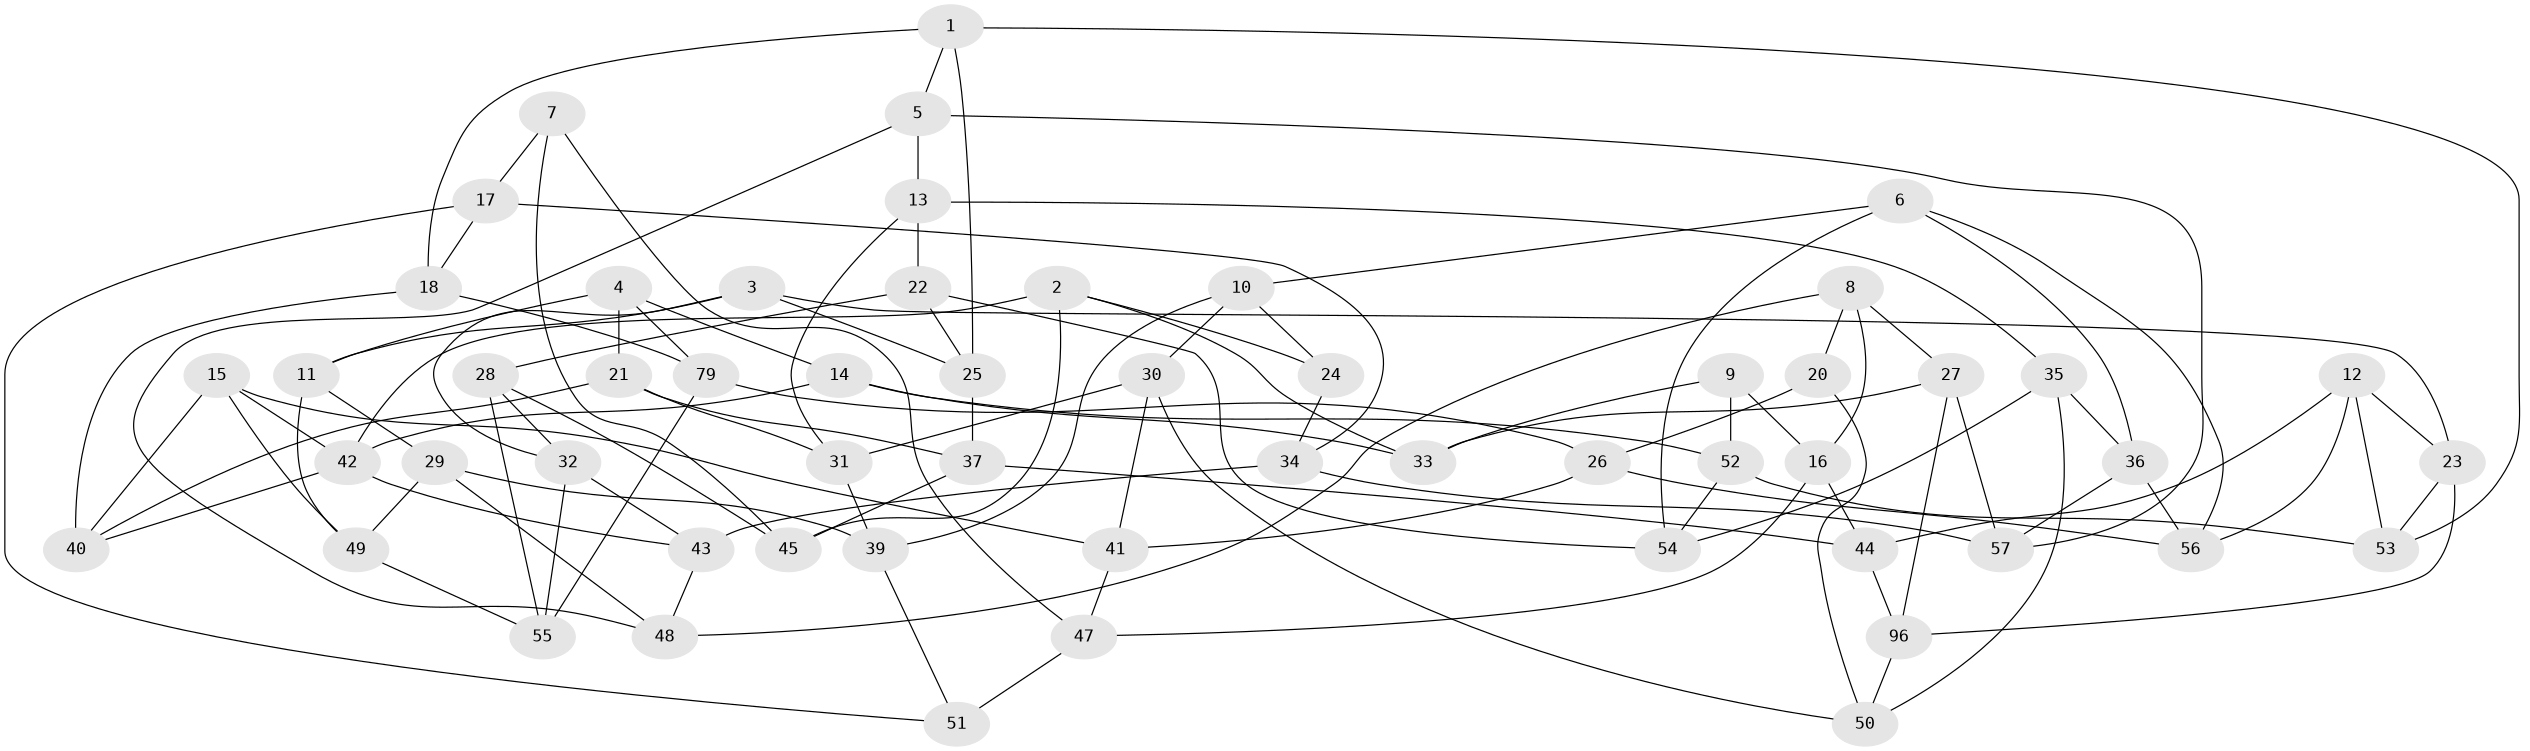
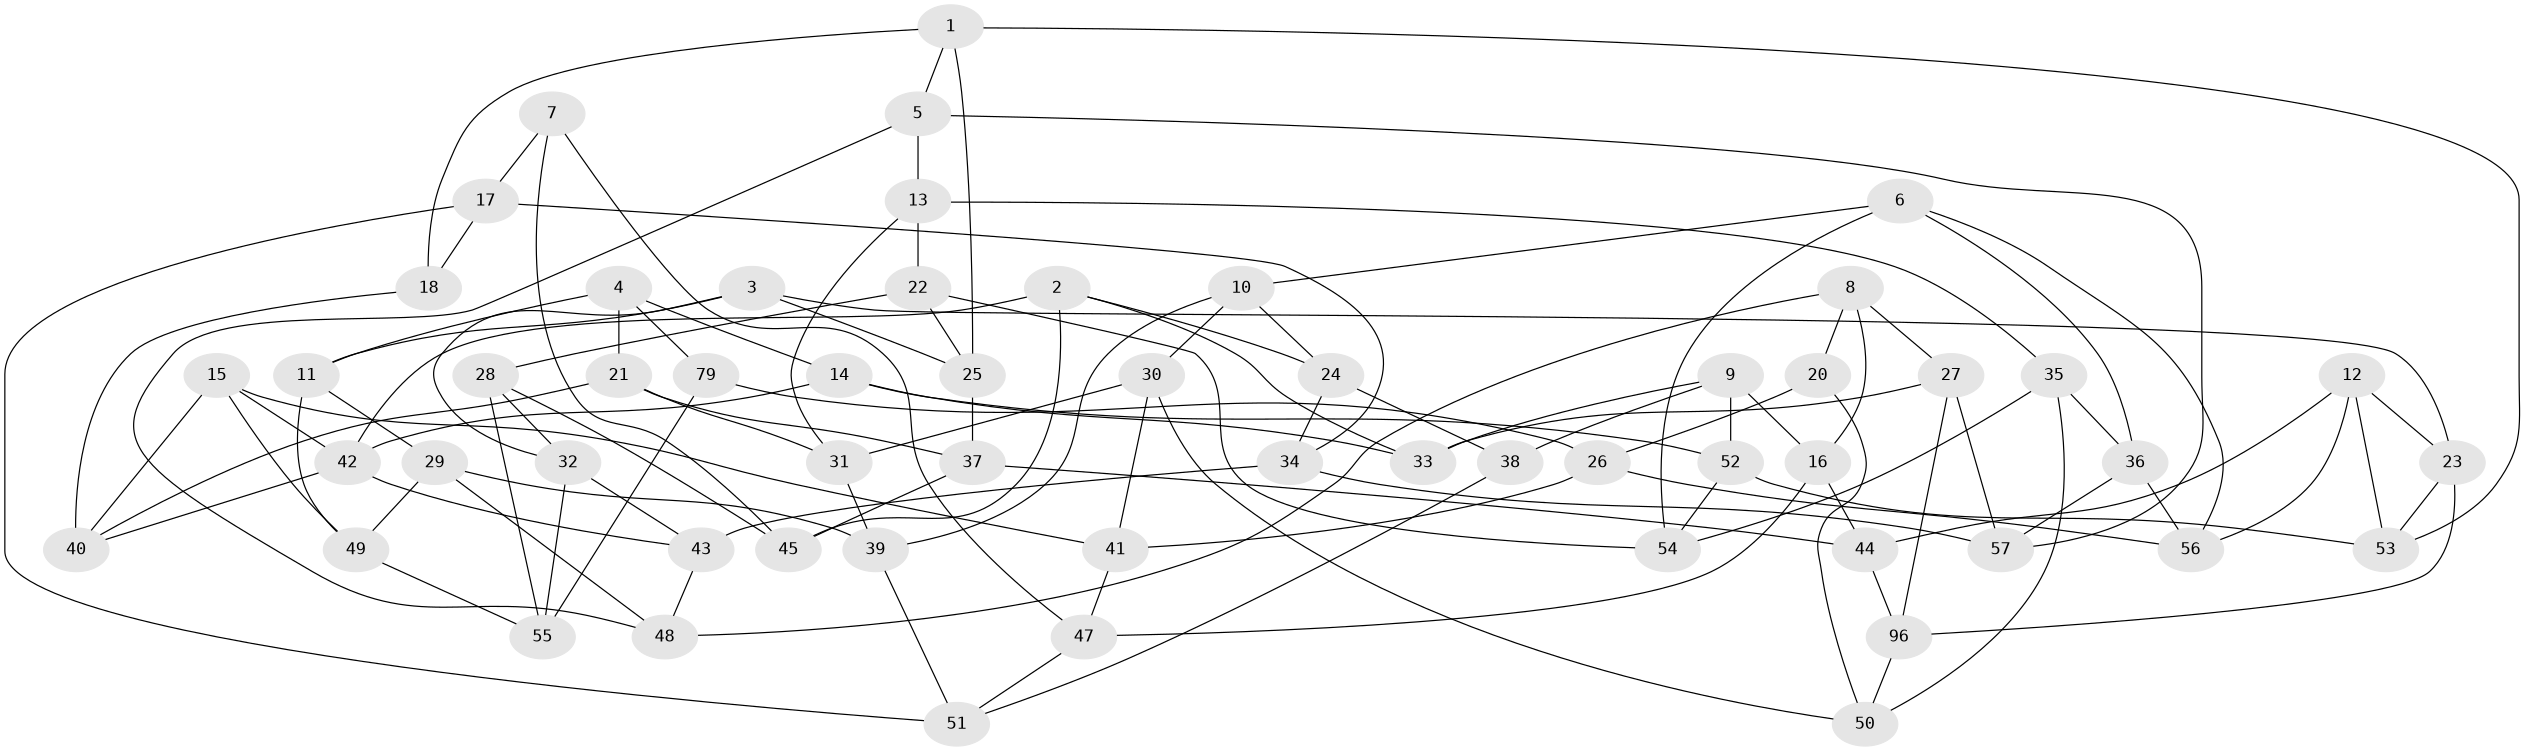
(599, 333) -> none
none -> (1510, 463)
